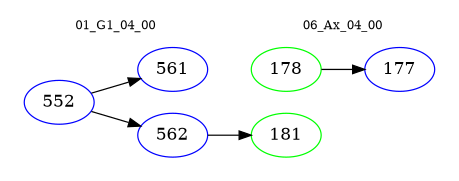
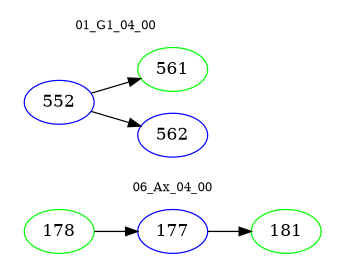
(173, 69) -> (173, 69)
(225, 135) -> (223, 231)
